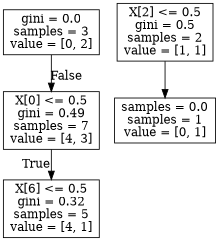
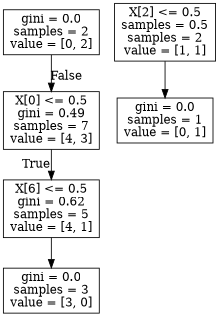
(51, 32) -> (51, 32)
(165, 32) -> (165, 32)
(165, 121) -> (165, 121)
(51, 209) -> (51, 209)
none -> (51, 291)
